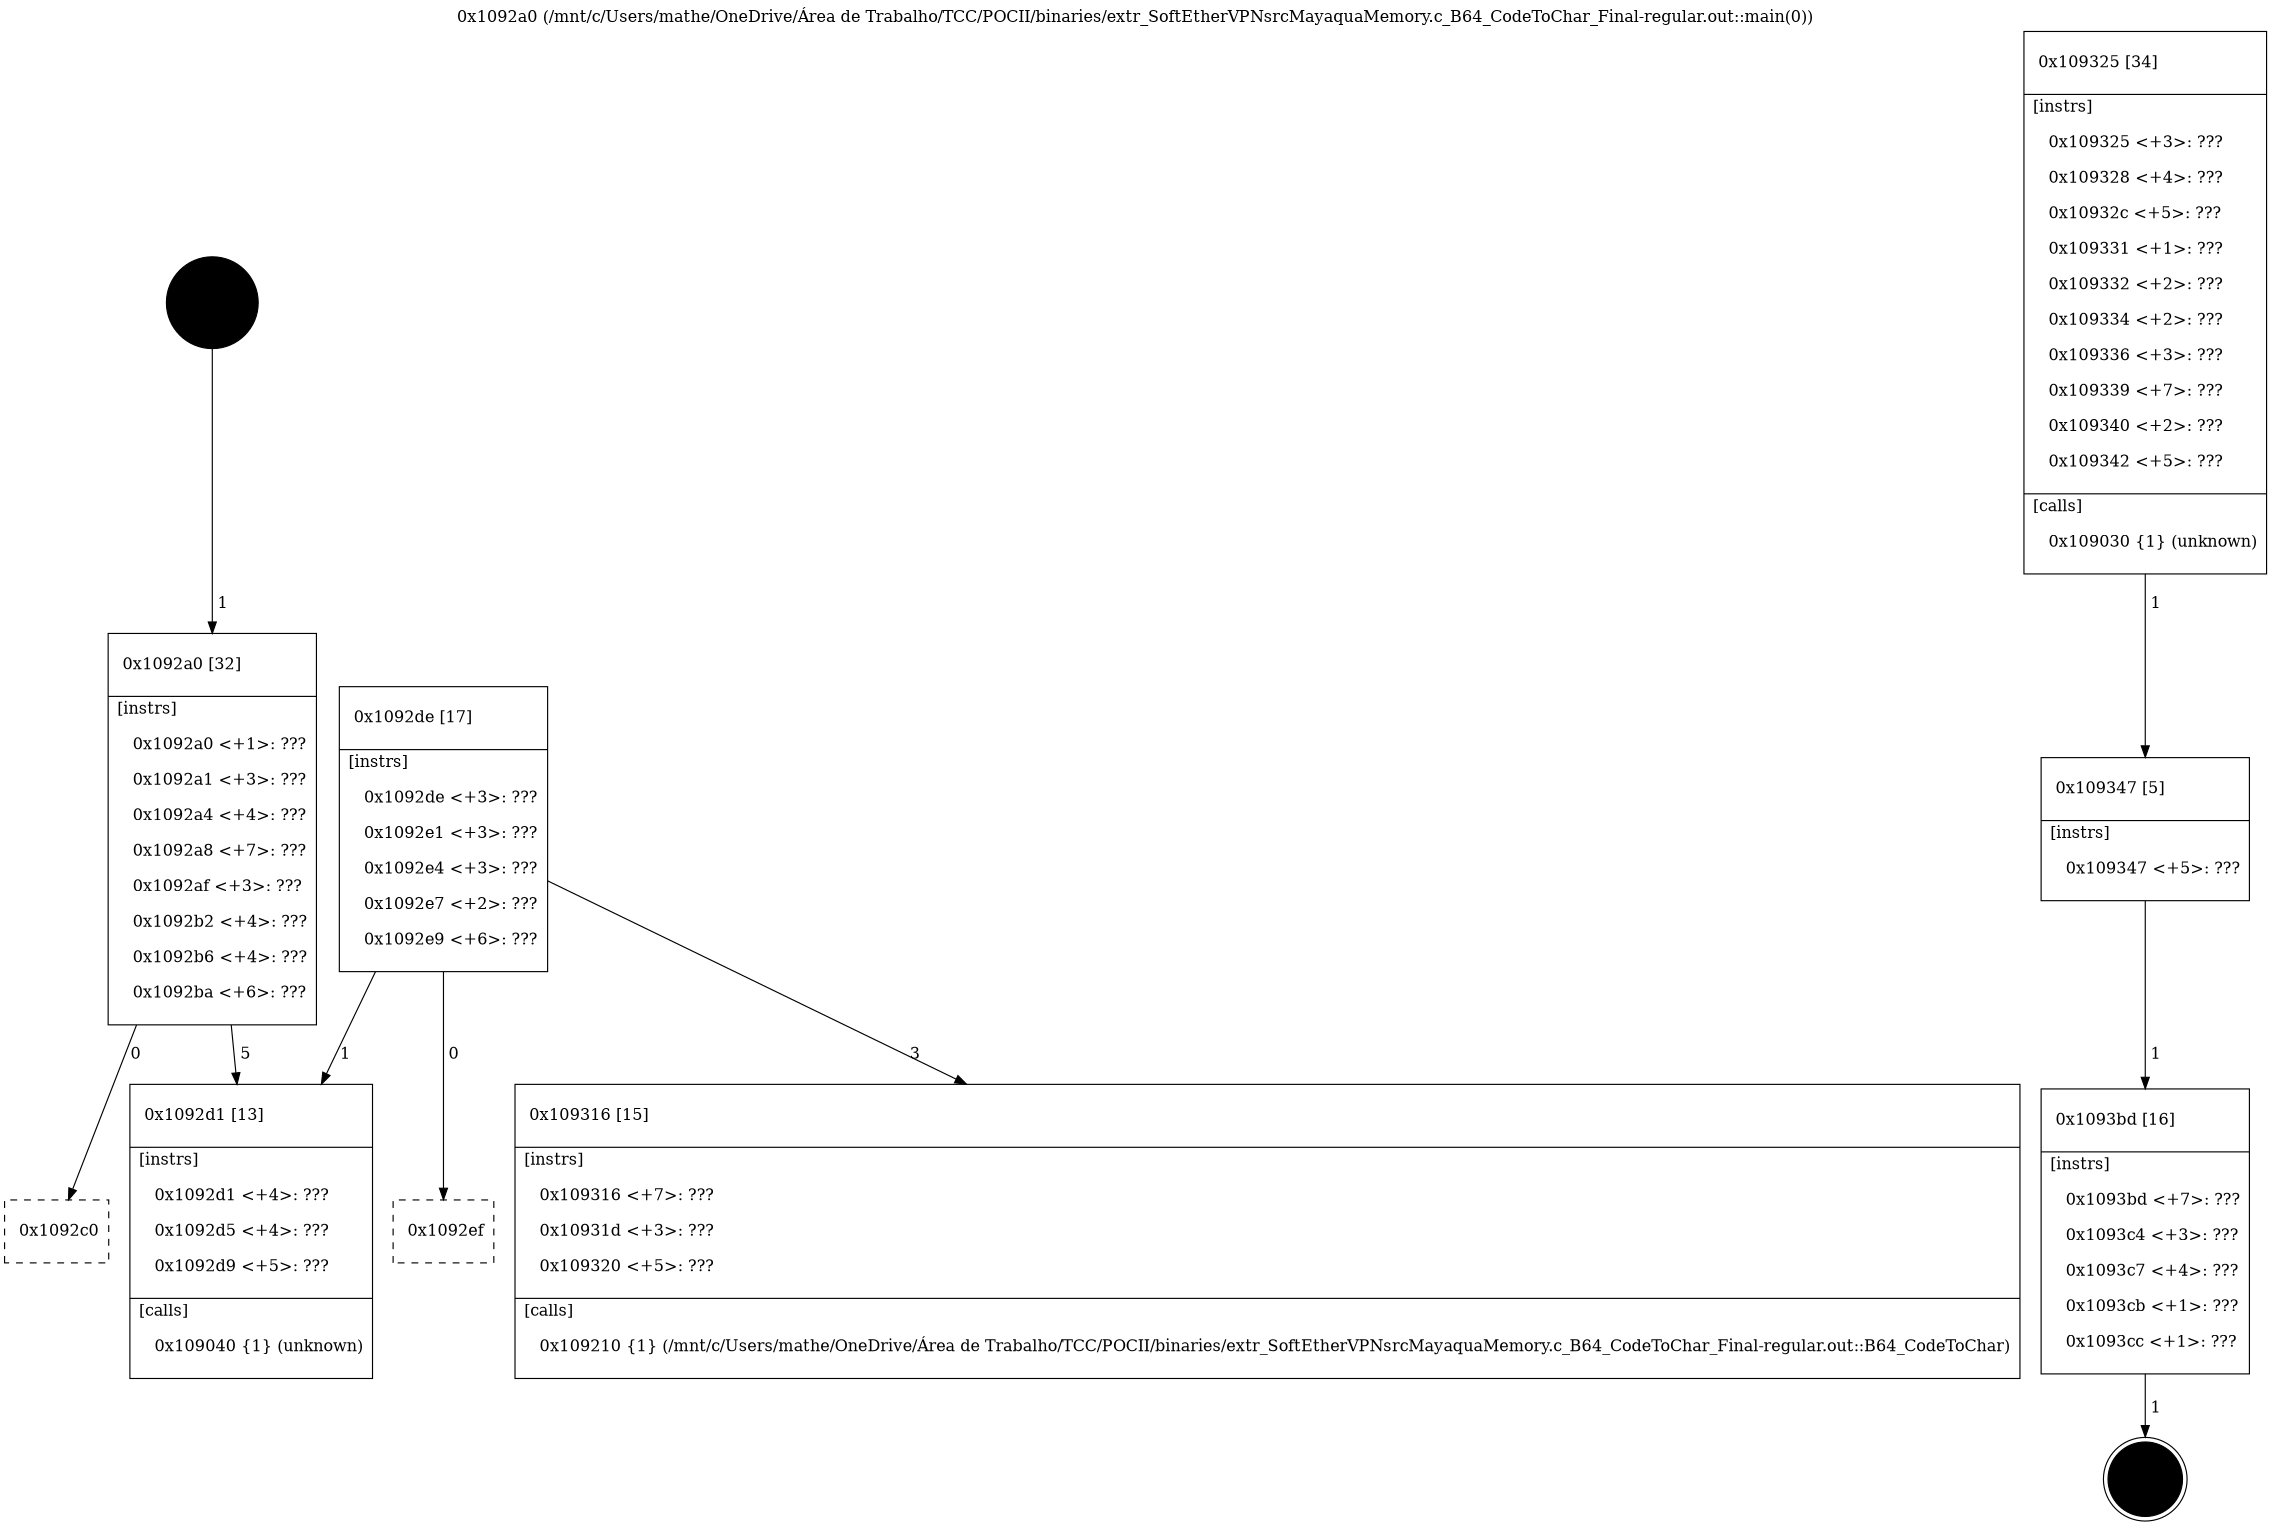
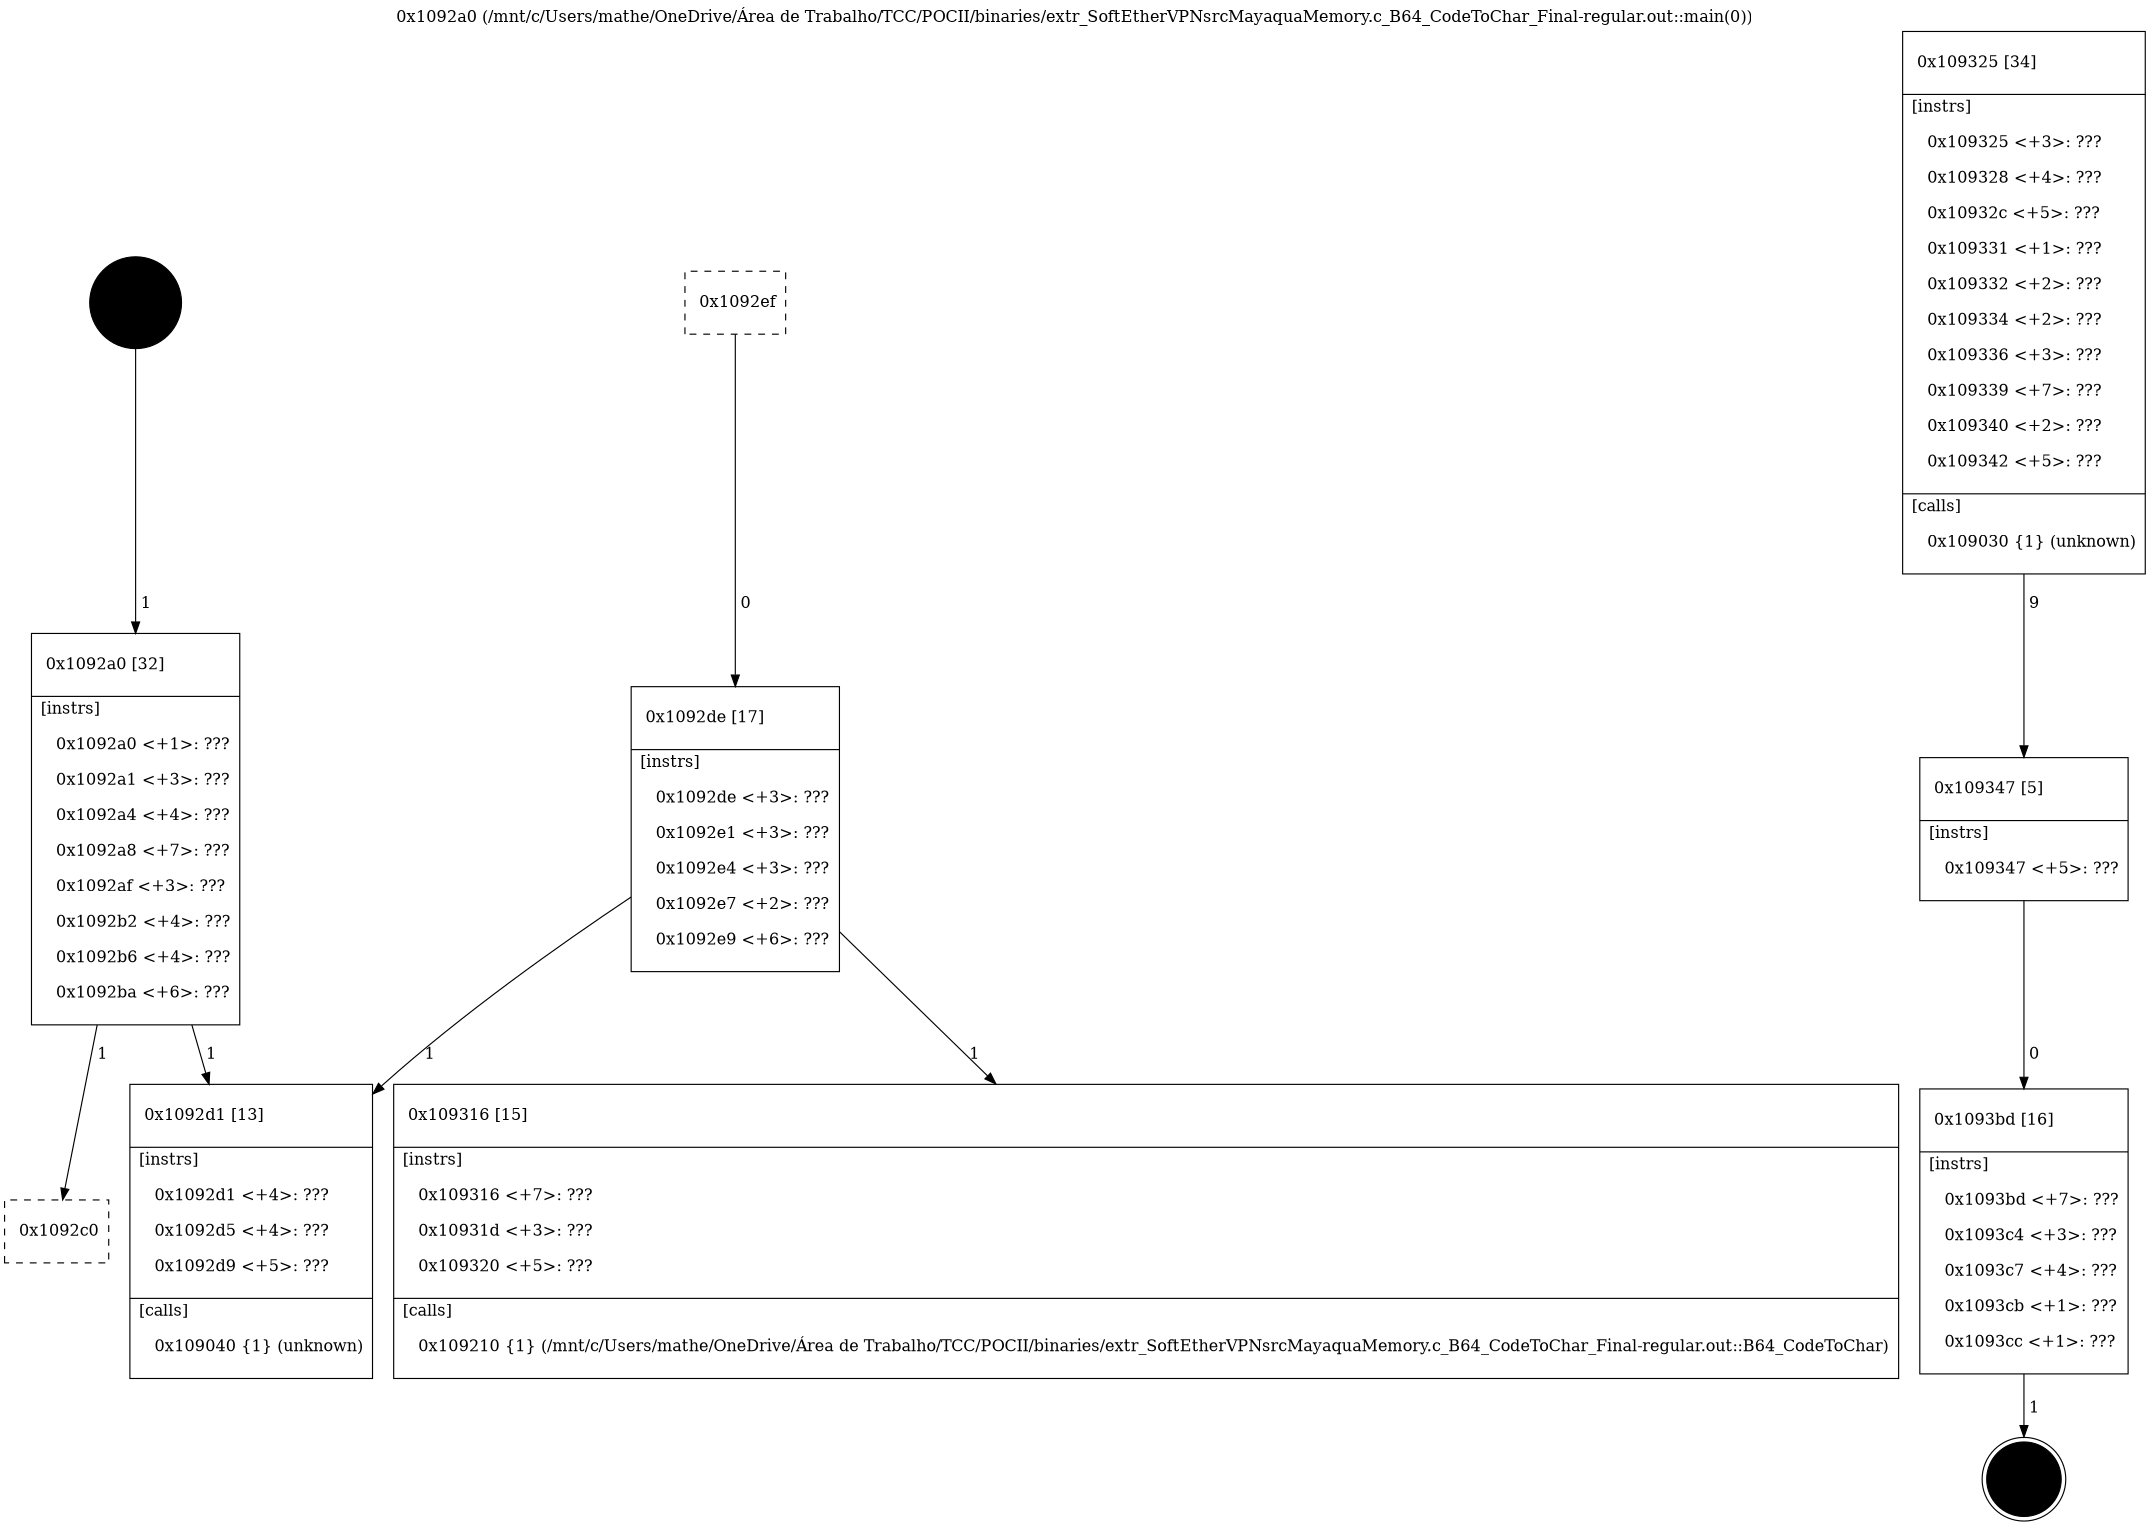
(2153, 604) -> (2032, 604)
(133, 1055) -> (100, 1055)
(243, 1055) -> (209, 1055)
(913, 1055) -> (972, 1055)
(2153, 1055) -> (2032, 1055)
(443, 1080) -> (735, 505)
